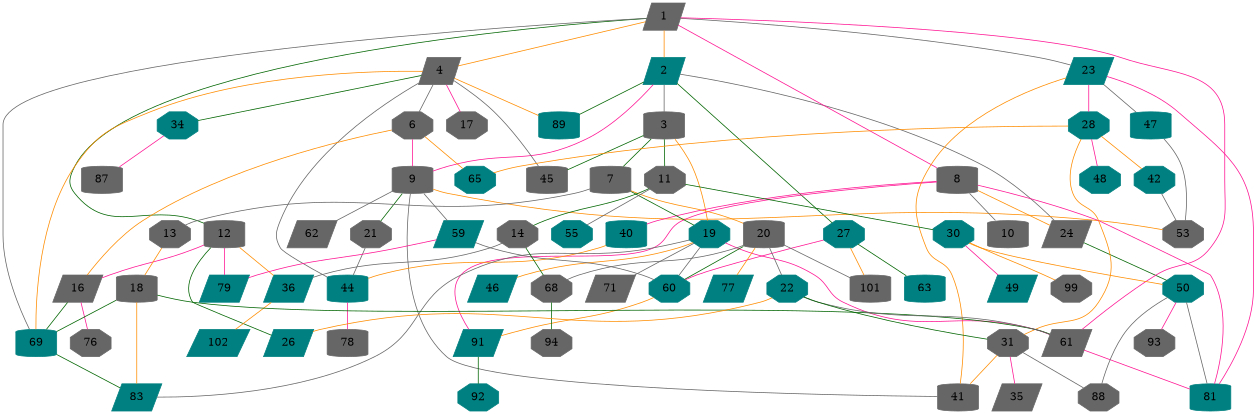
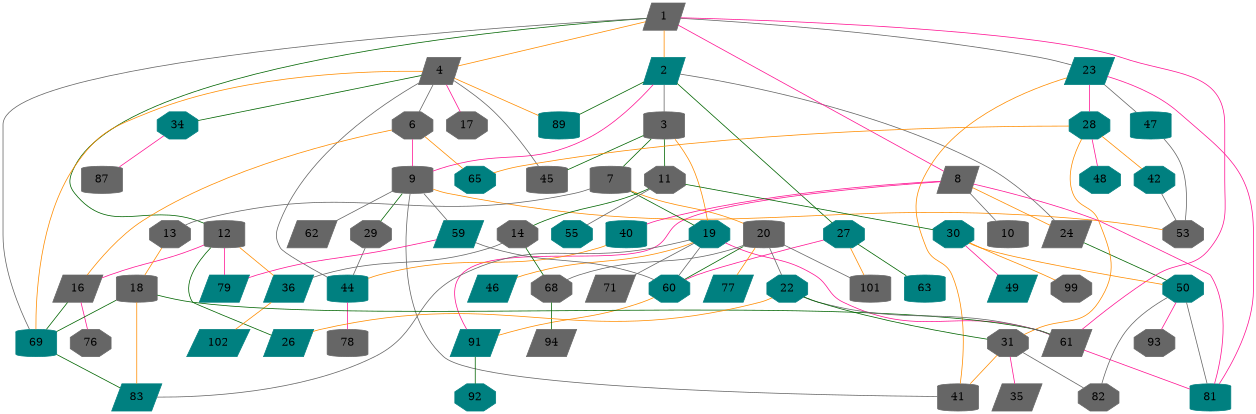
(957, 180) -> (958, 180)
(371, 234) -> (371, 234)
(552, 343) -> (552, 343)
(1099, 397) -> (1099, 397)
